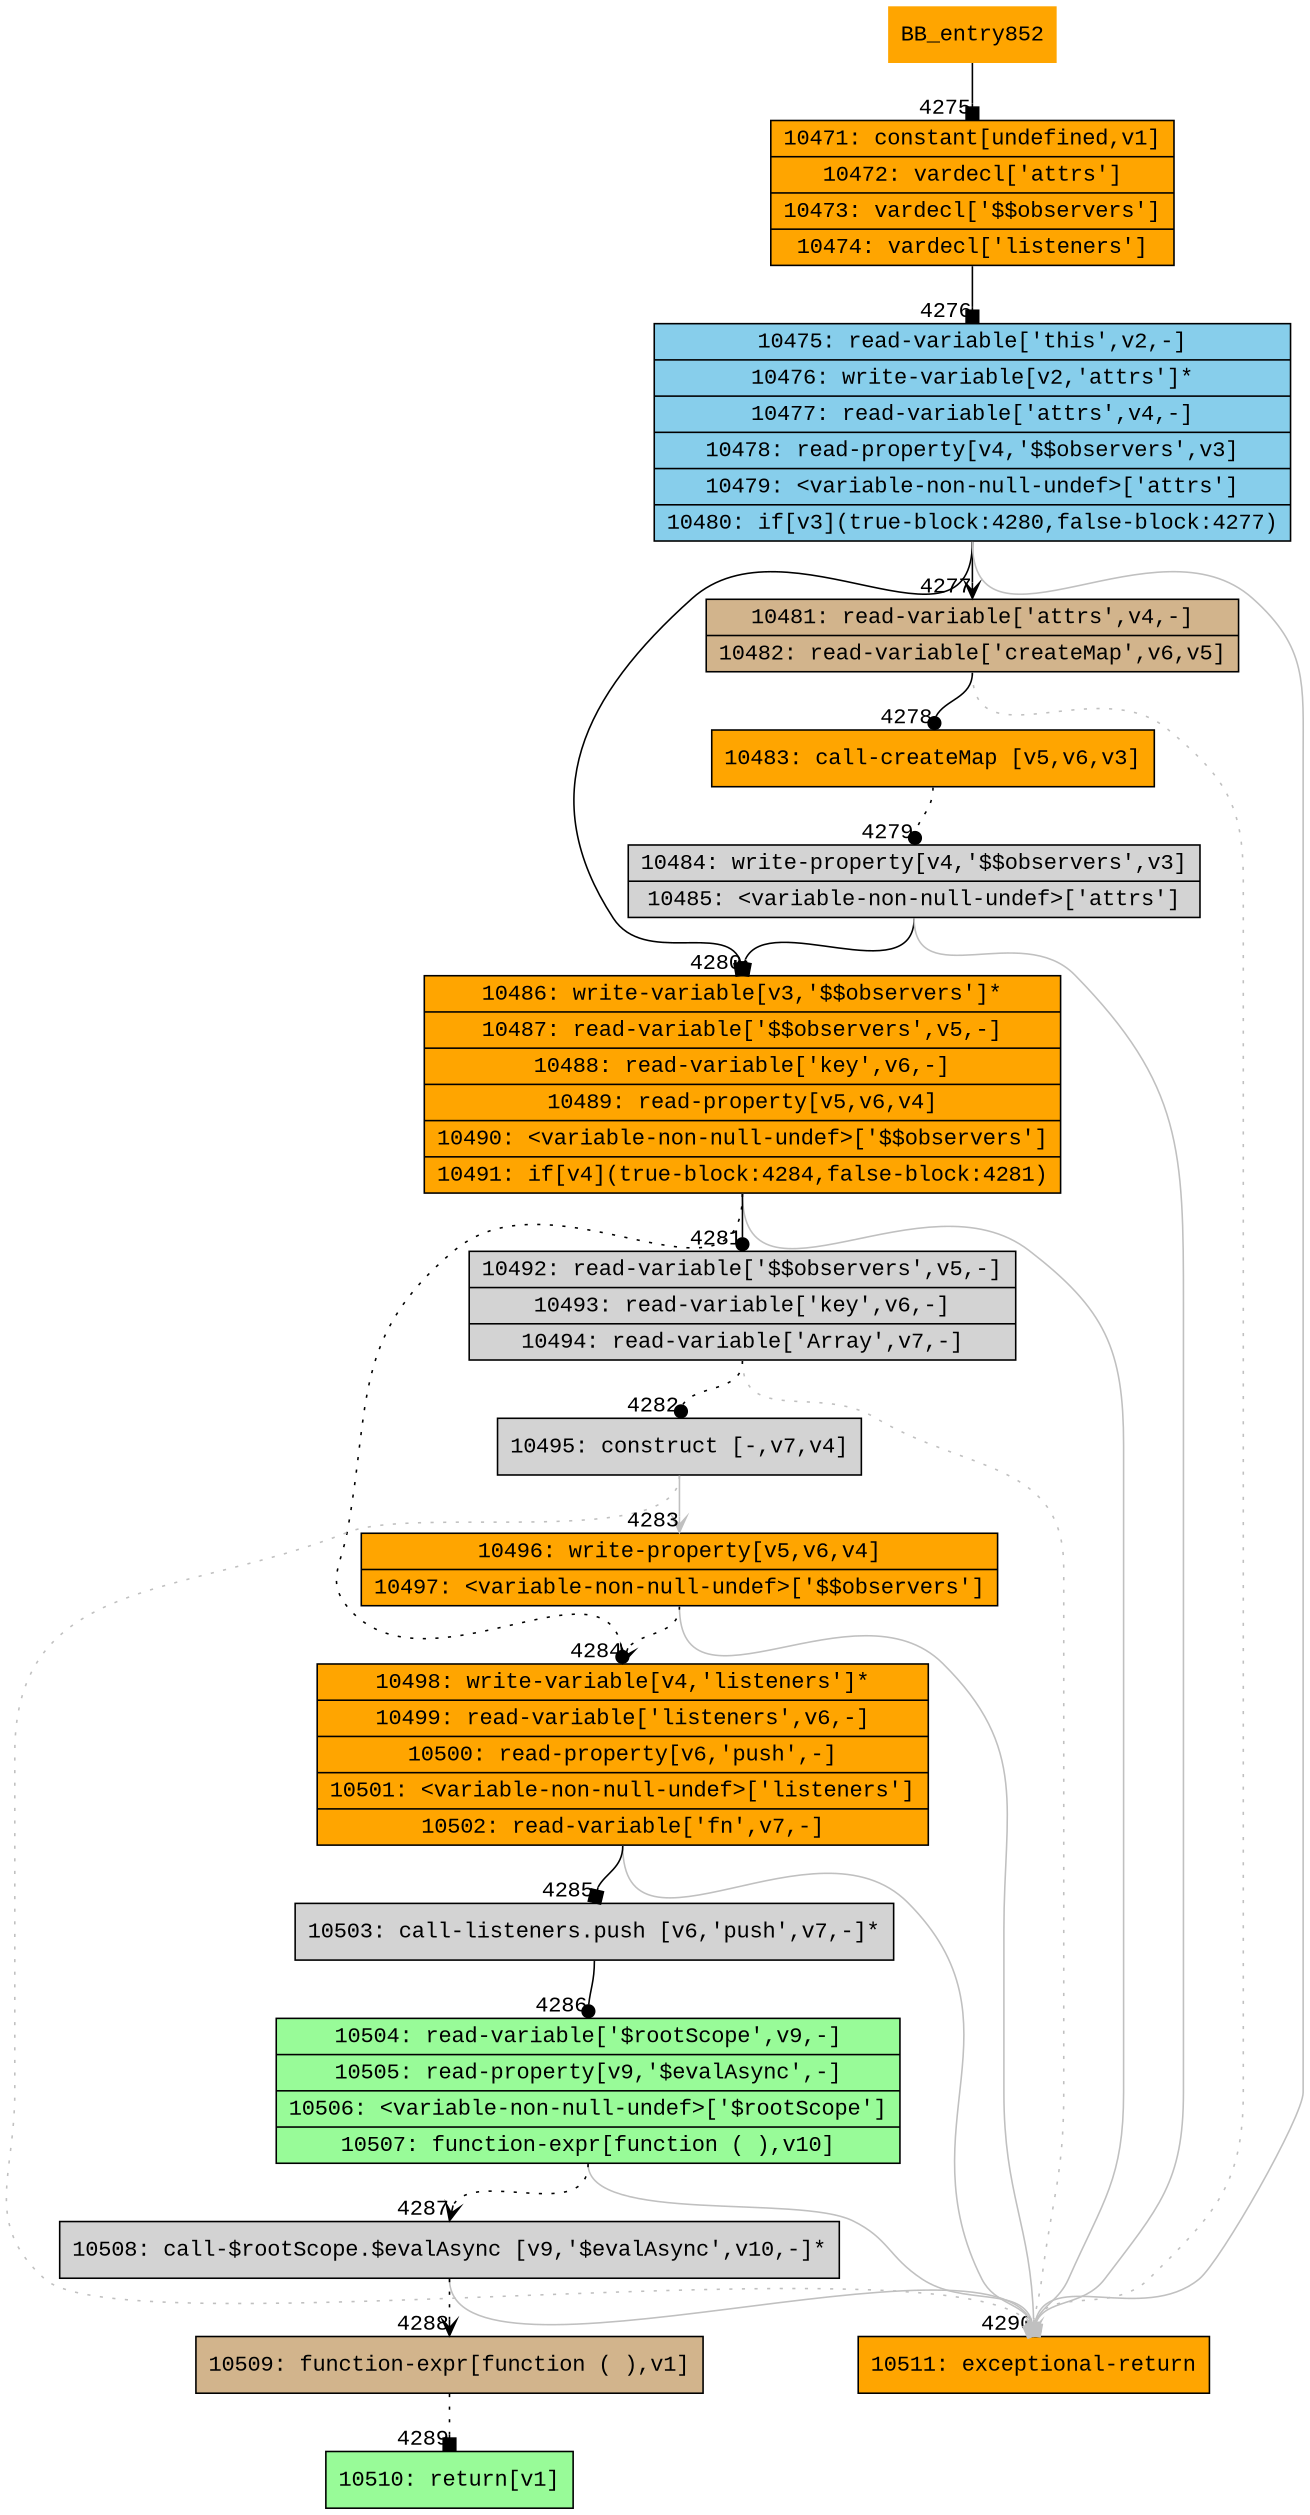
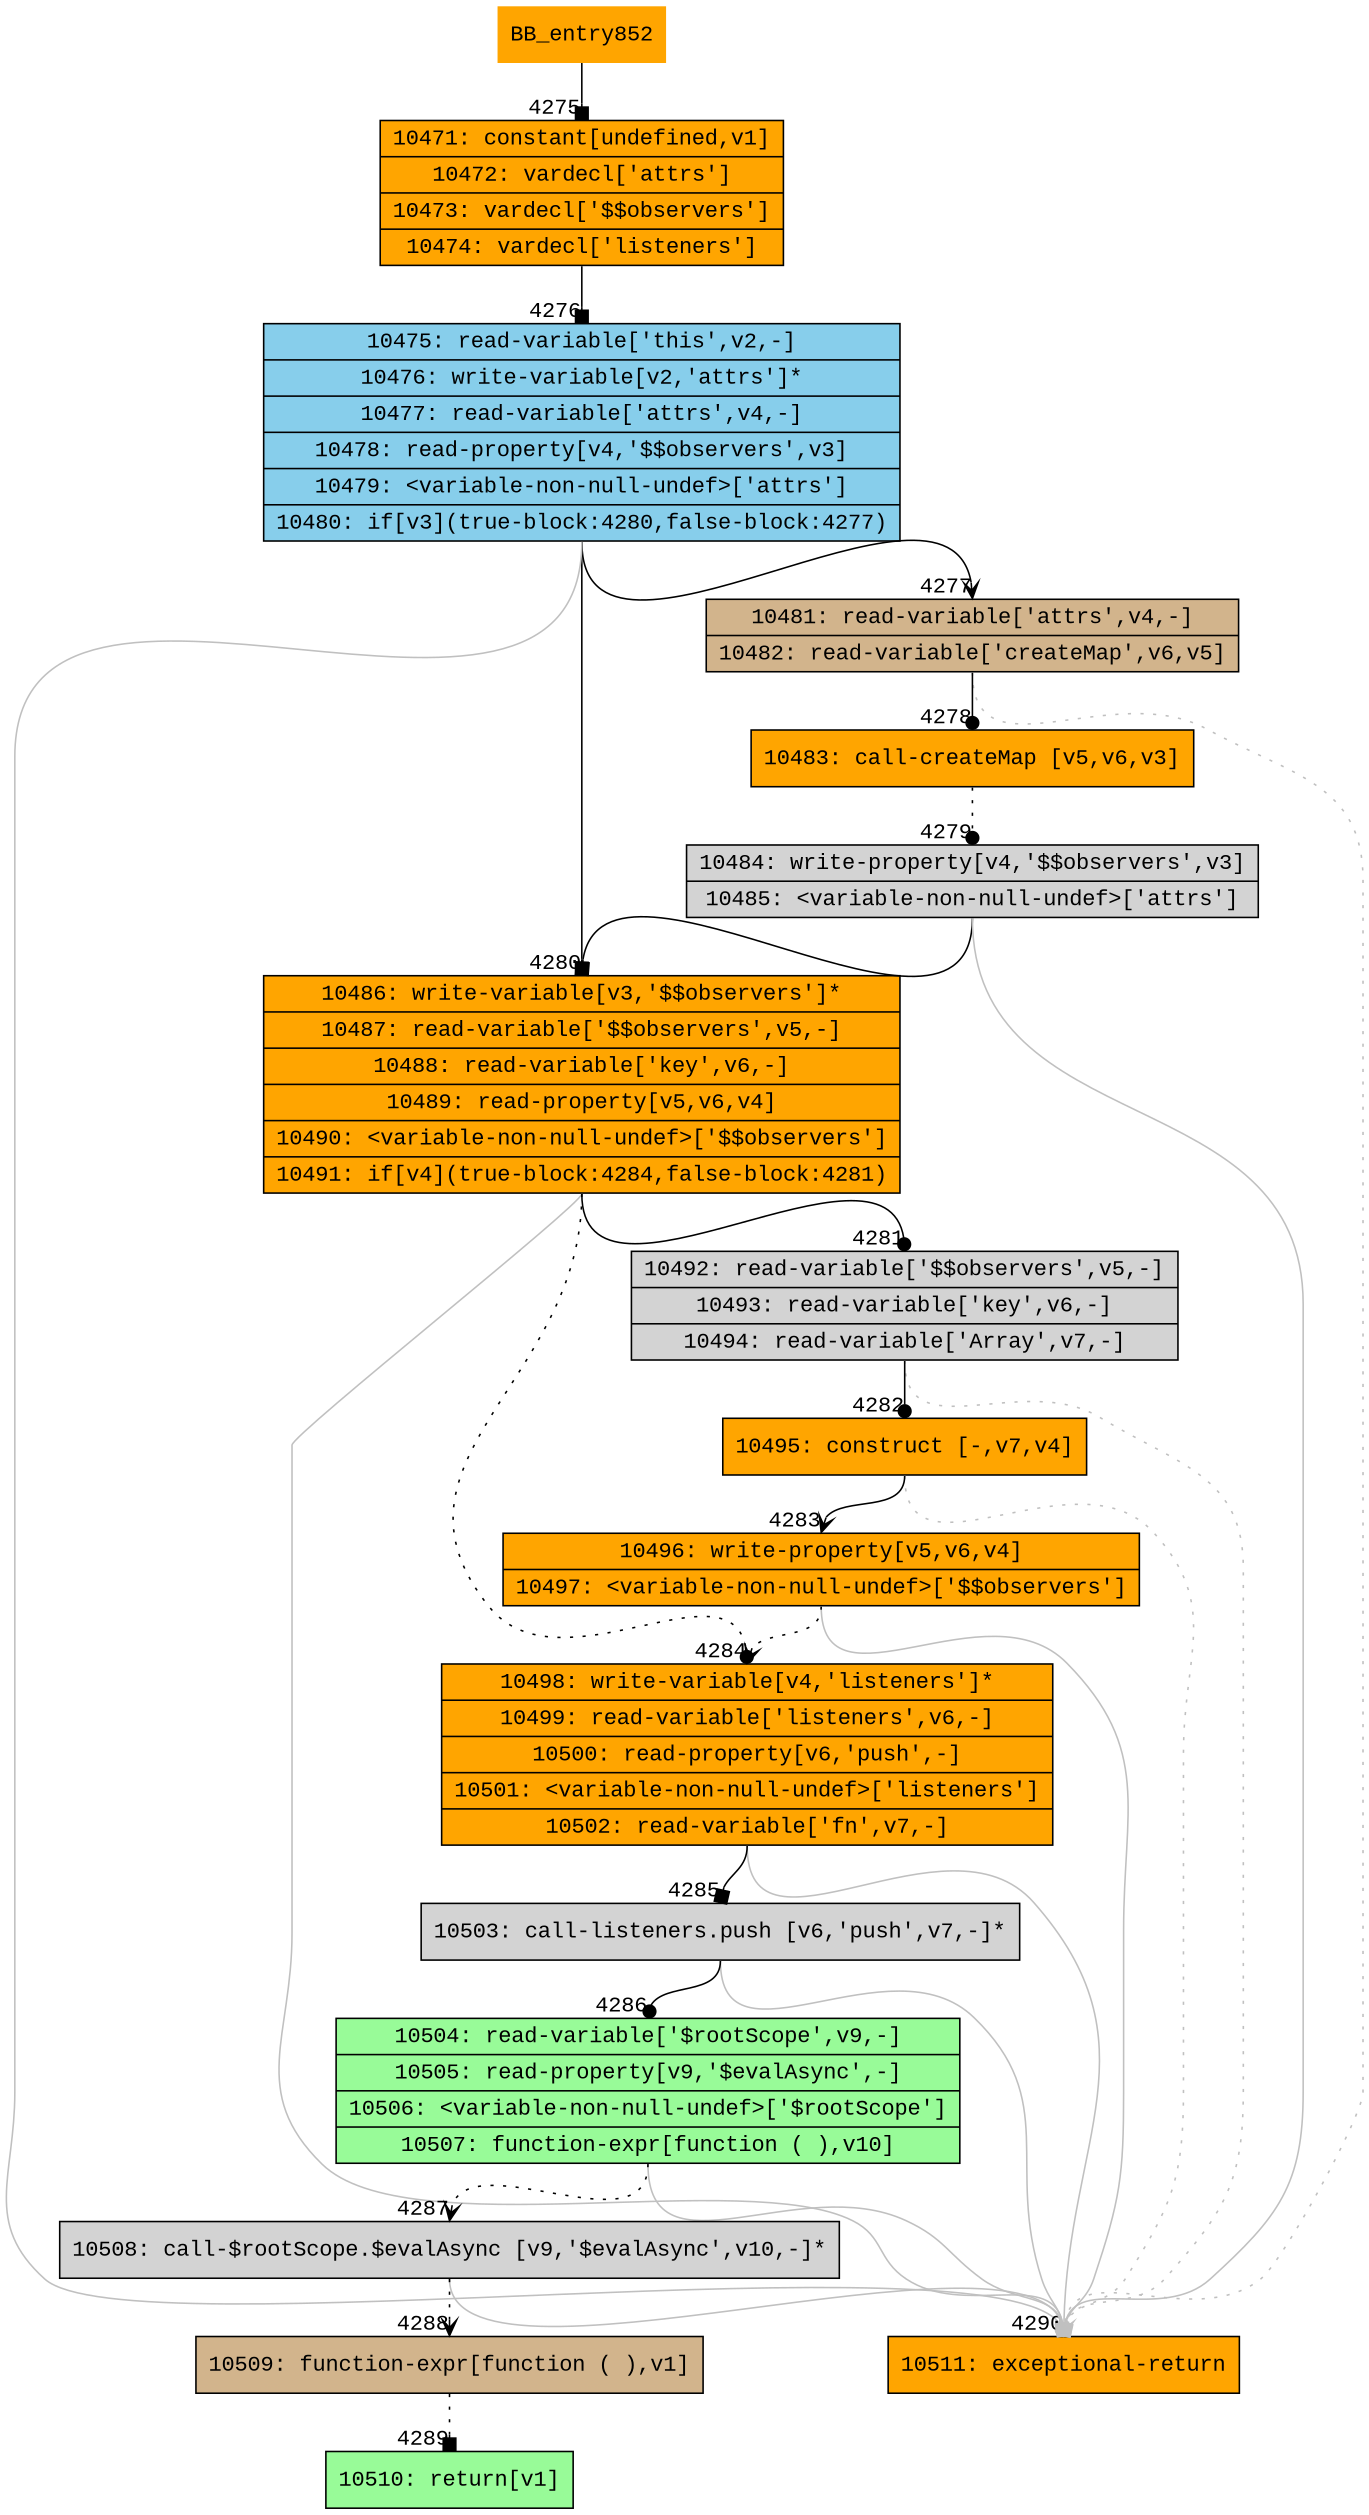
(717, 1387) -> (905, 1383)
(679, 1447) -> (905, 1447)
(679, 1497) -> (871, 1503)
none -> (986, 2031)
